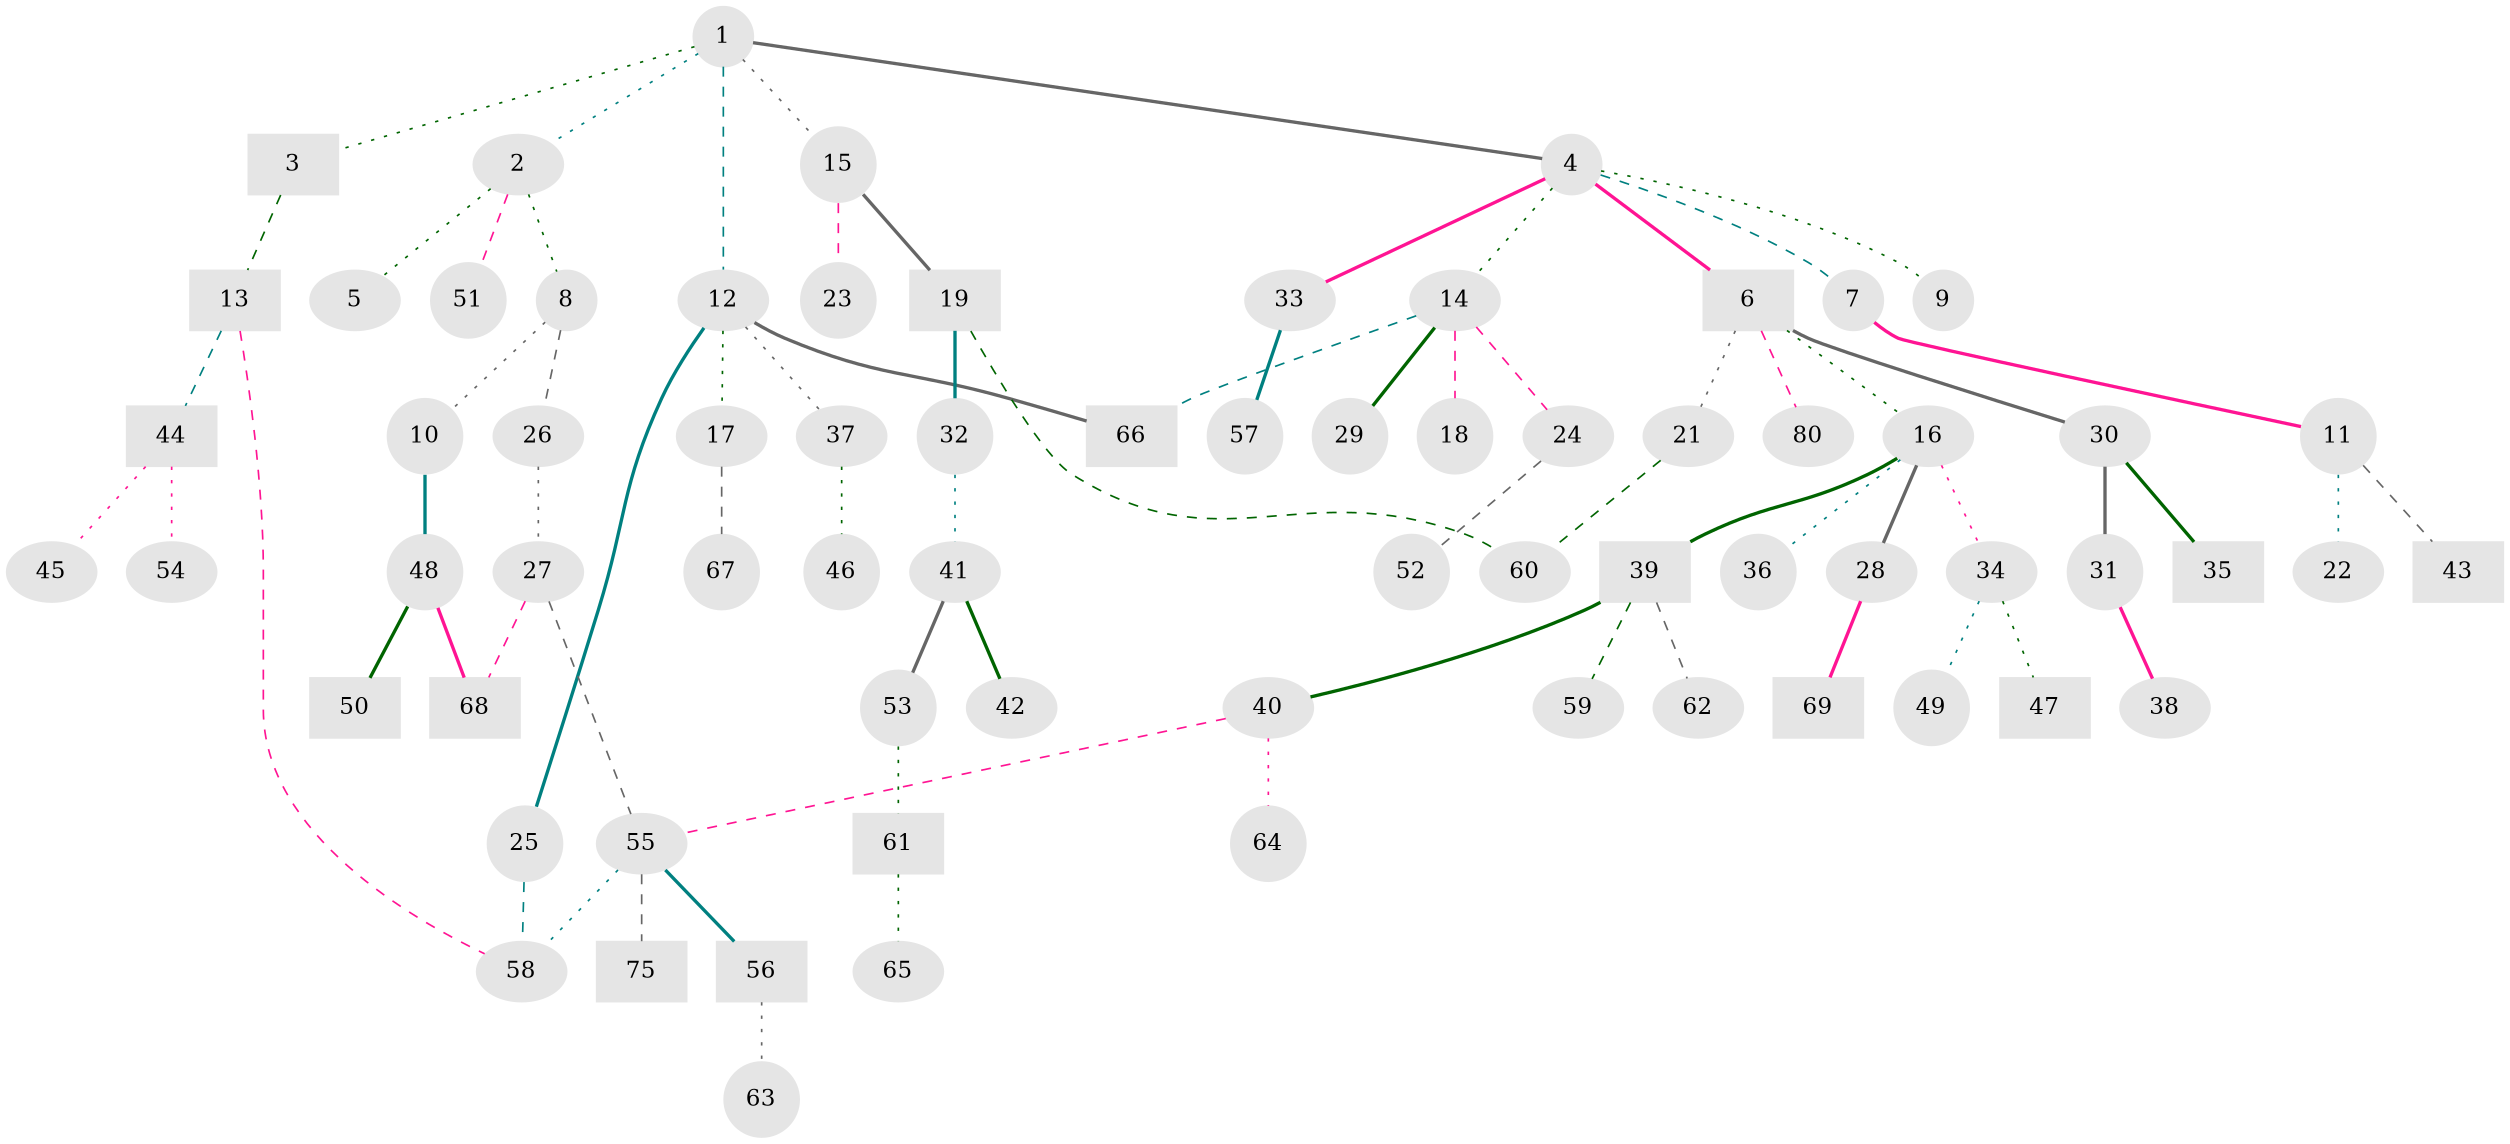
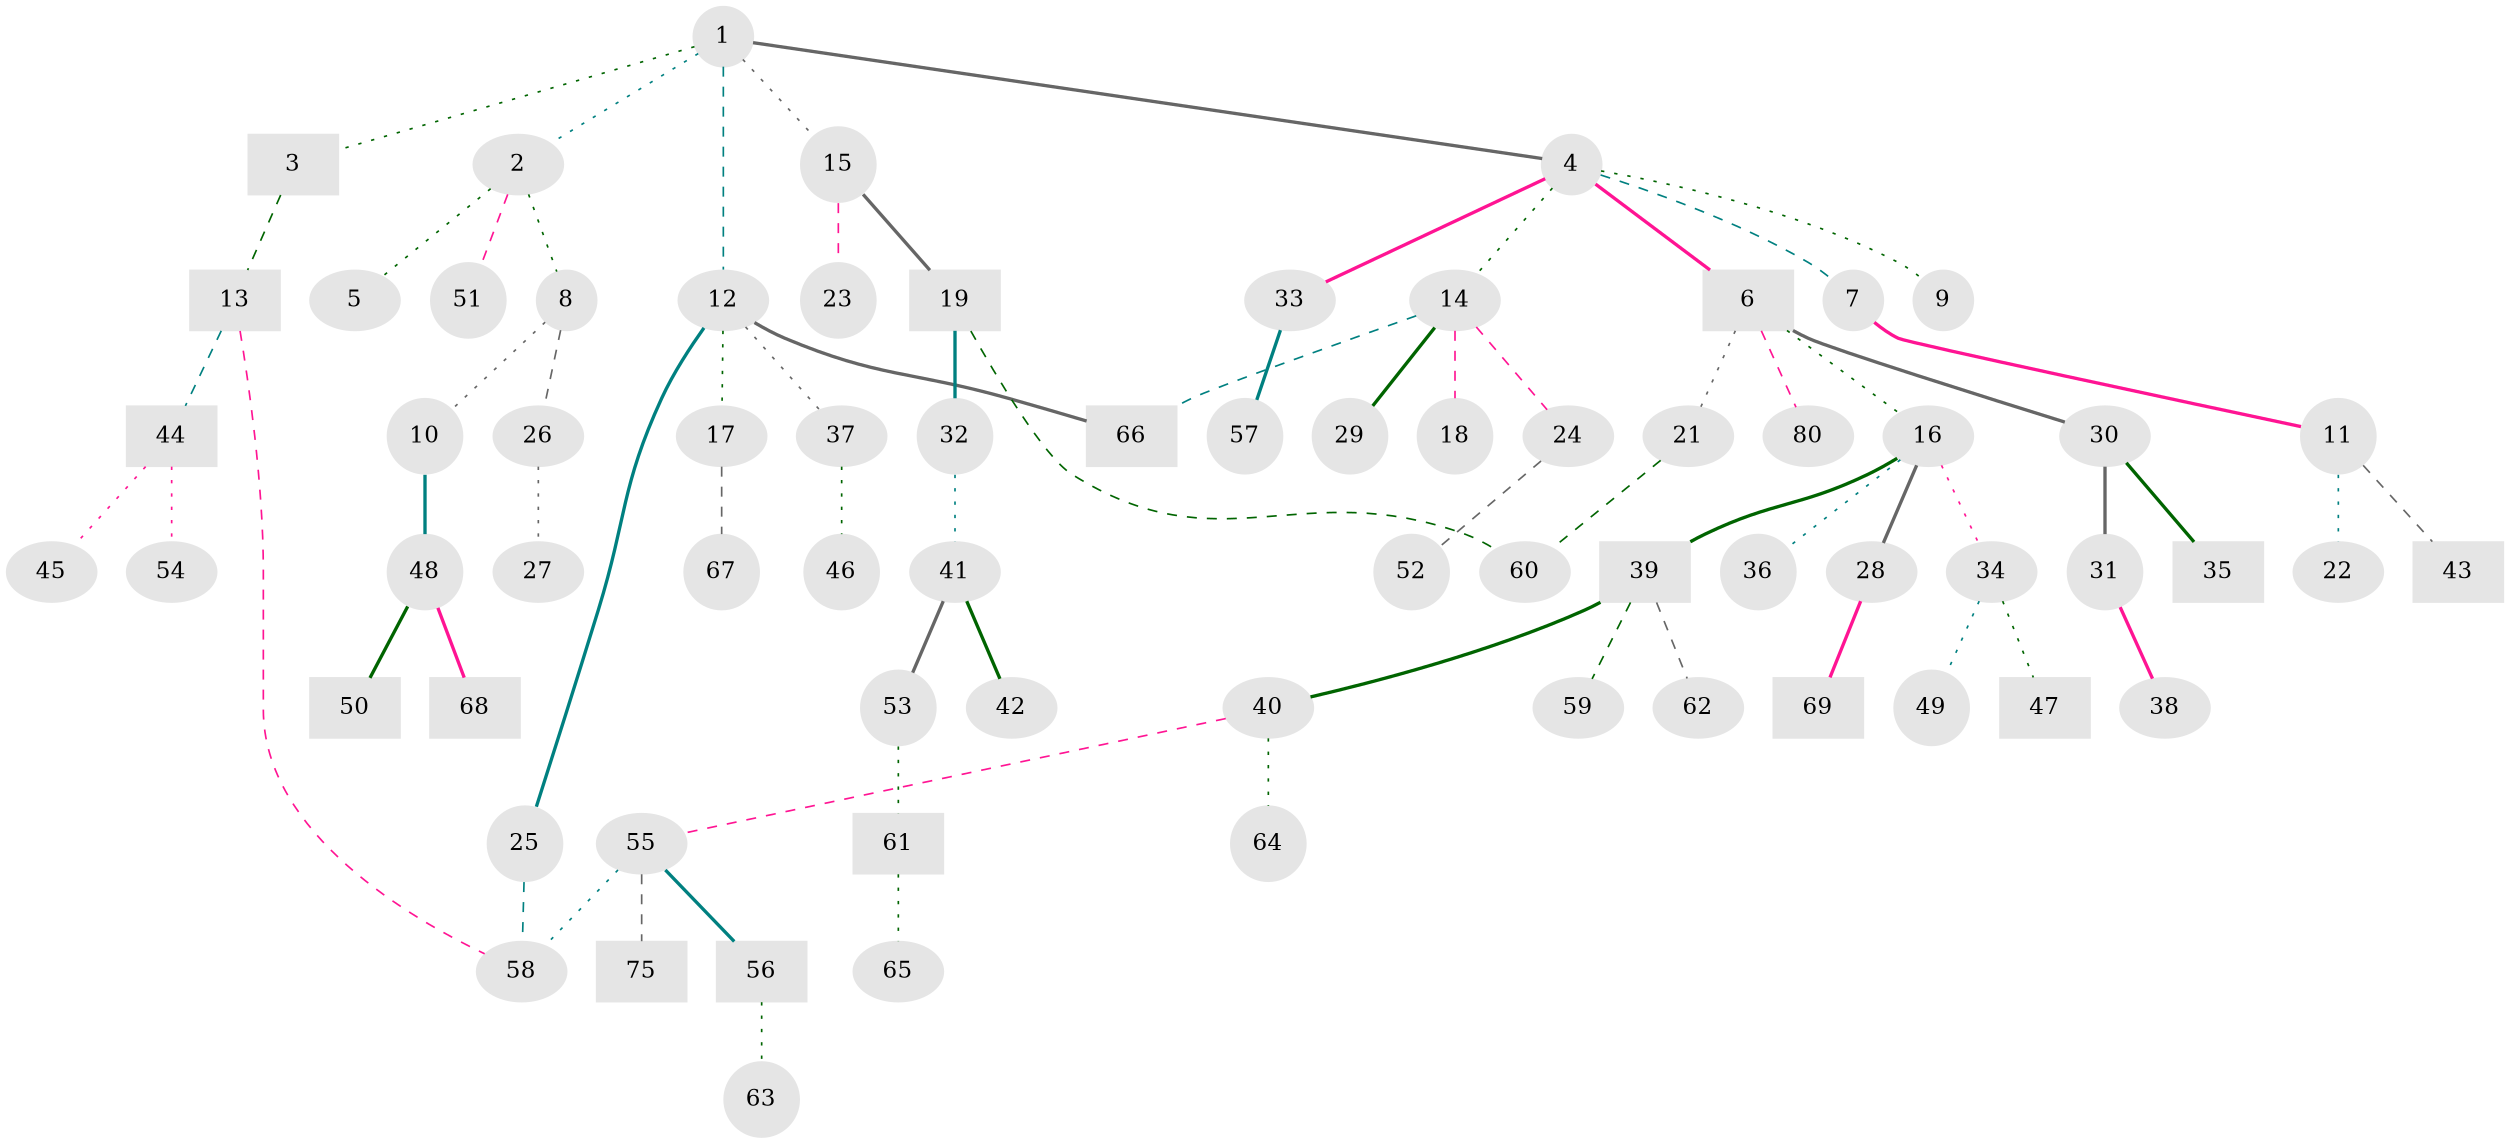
(507, 639) -> none
(590, 708) -> none
(1268, 772) -> (1268, 772)
(762, 1032) -> (762, 1032)
